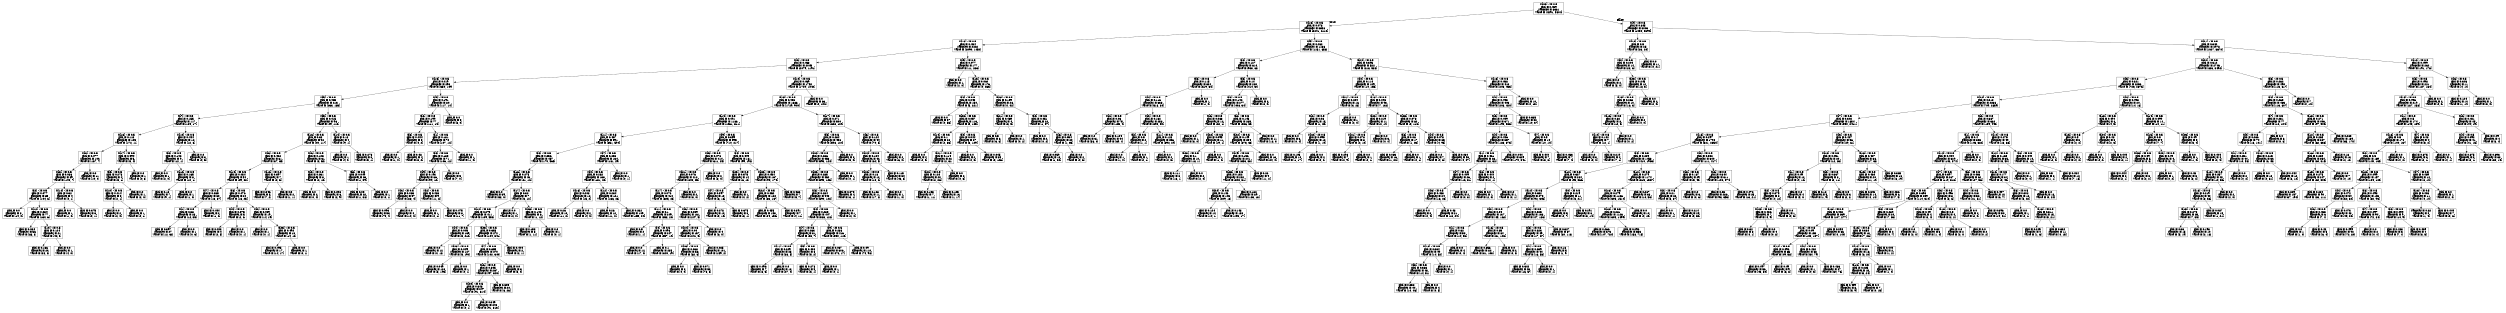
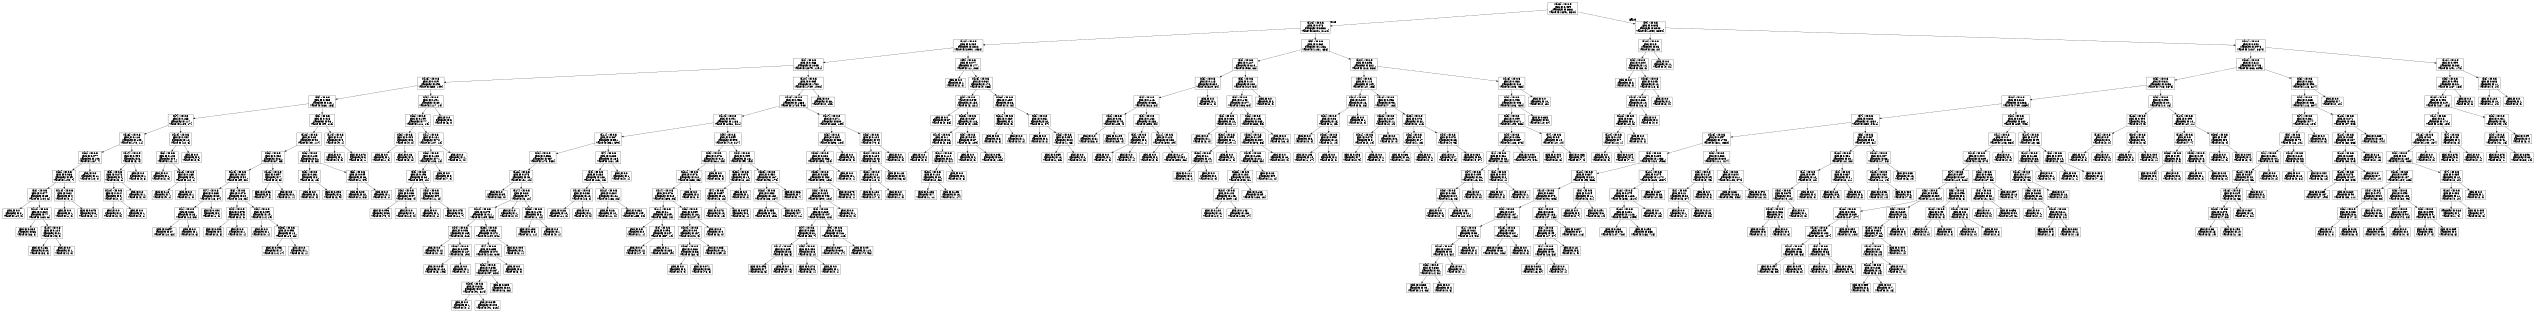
(967, 102) -> (968, 102)
none -> (1176, 158)
